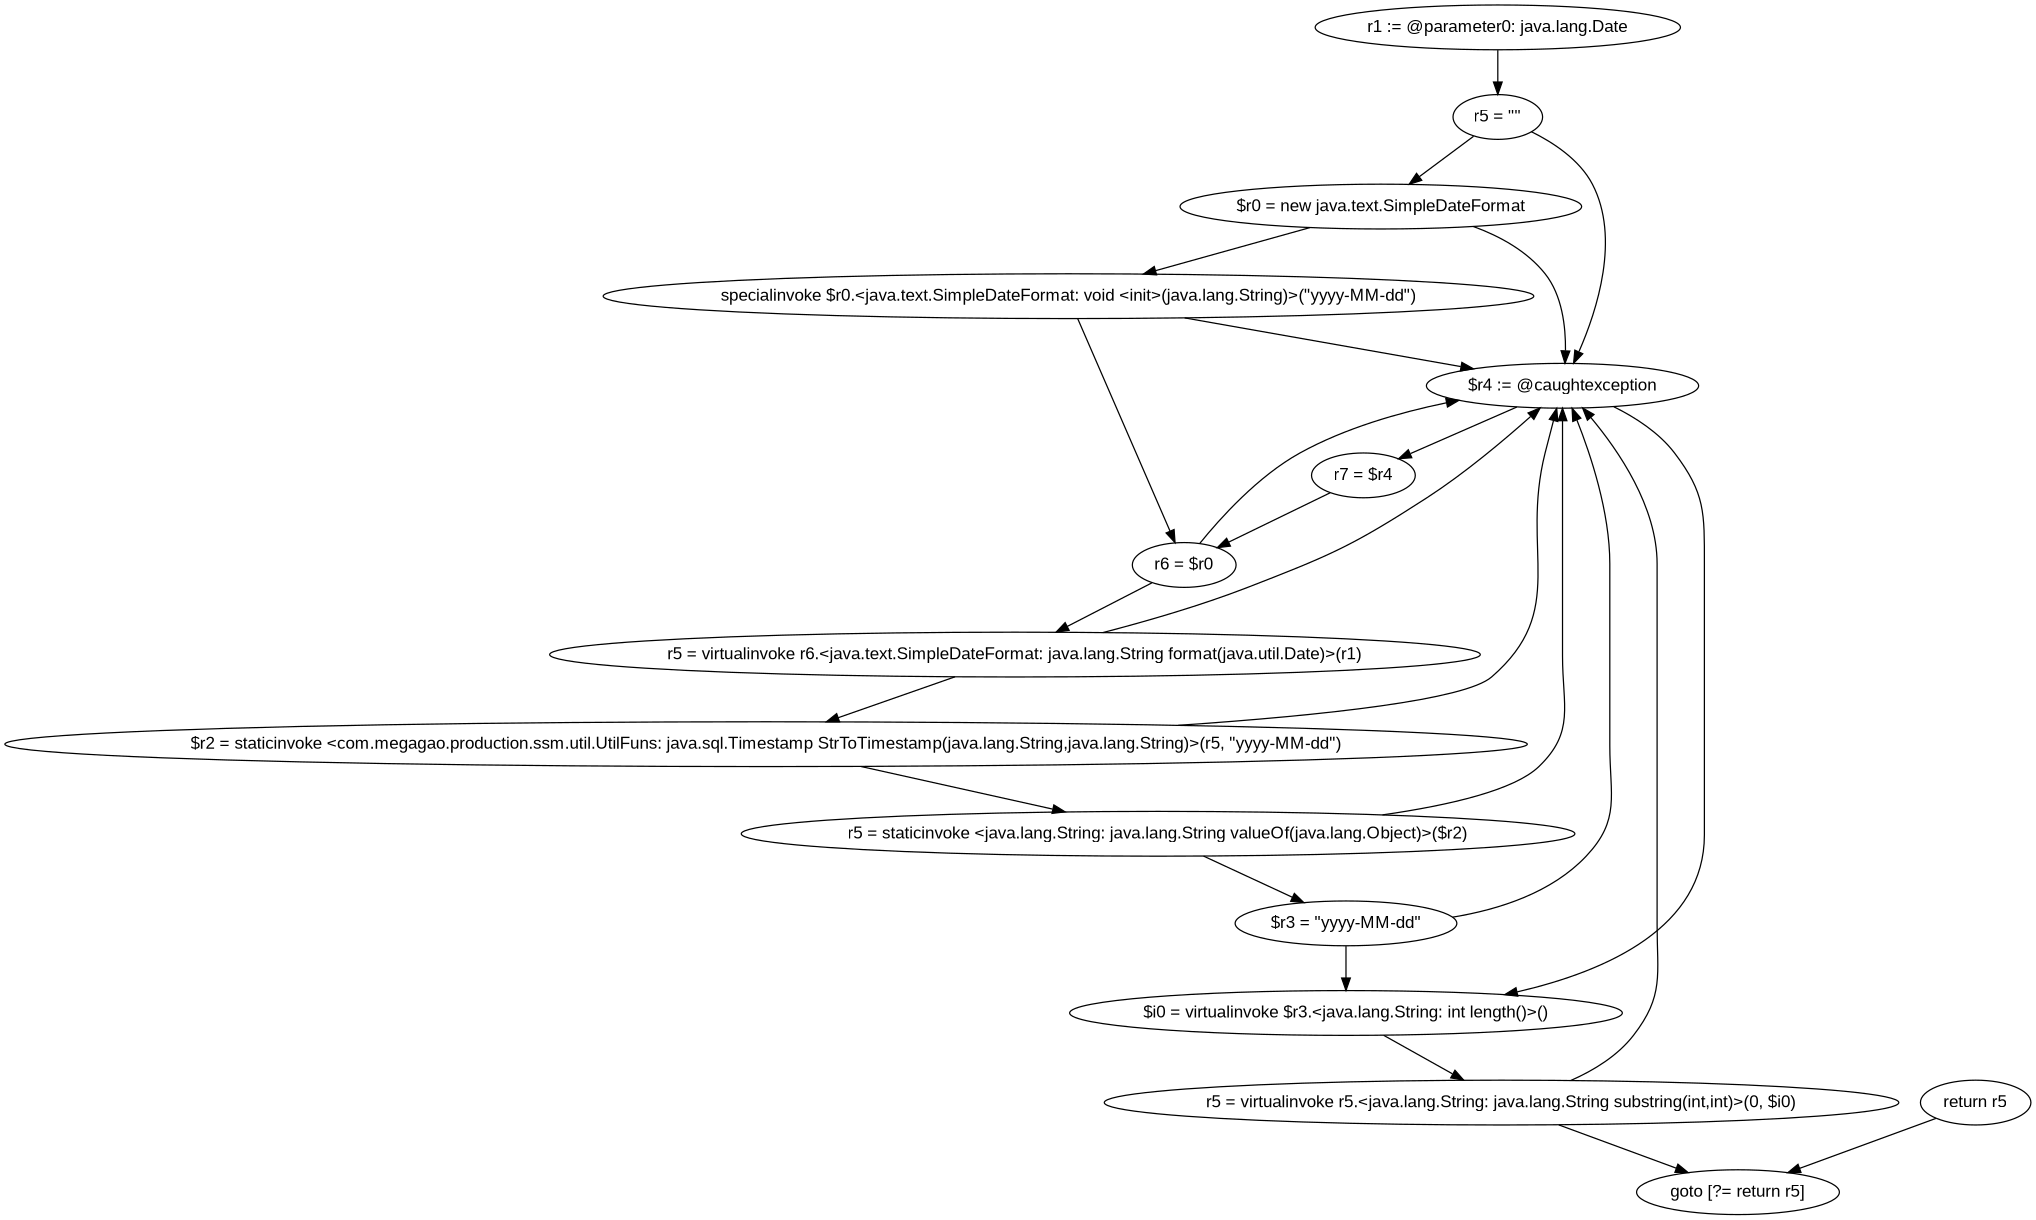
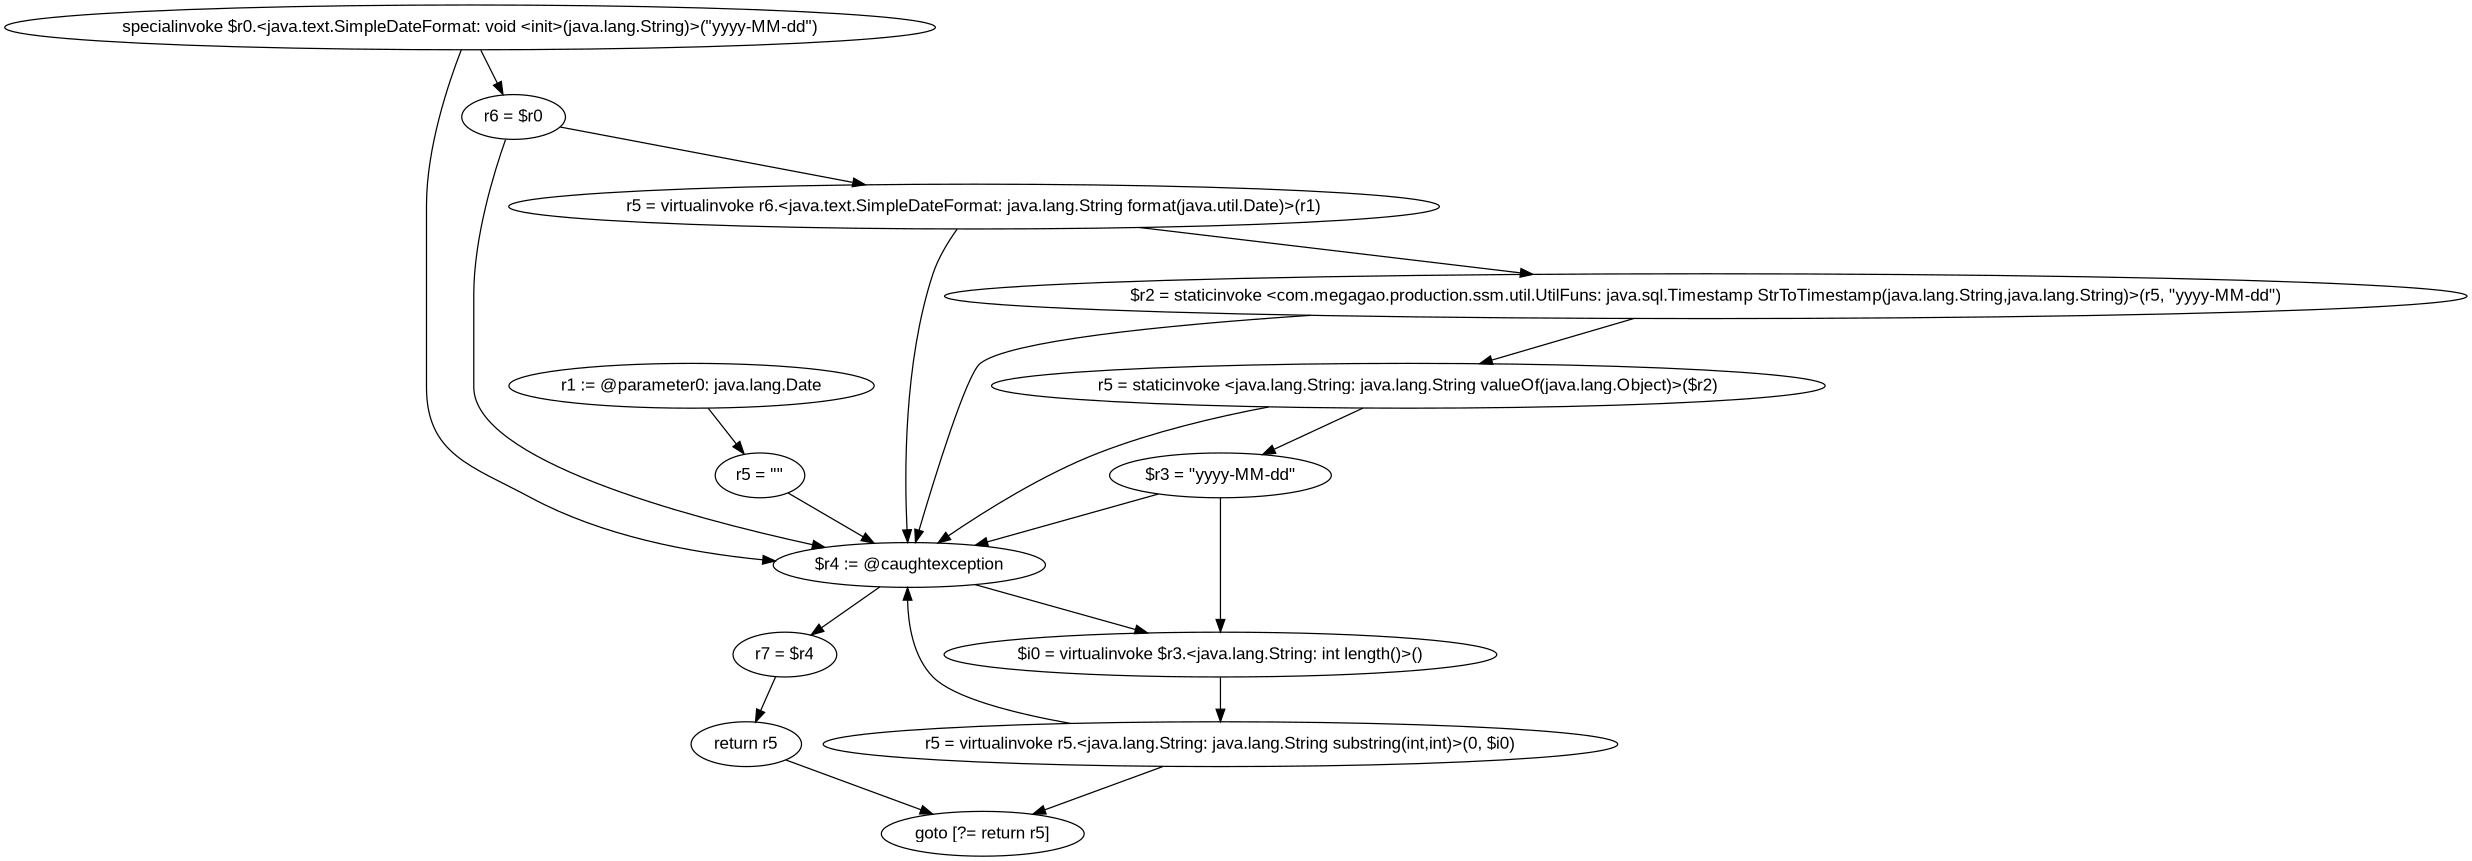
(1381, 207) -> none
(1279, 517) -> (768, 694)
